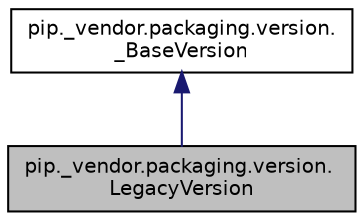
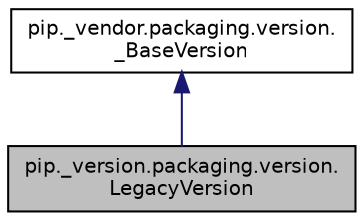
(182, 179) -> (182, 179)
